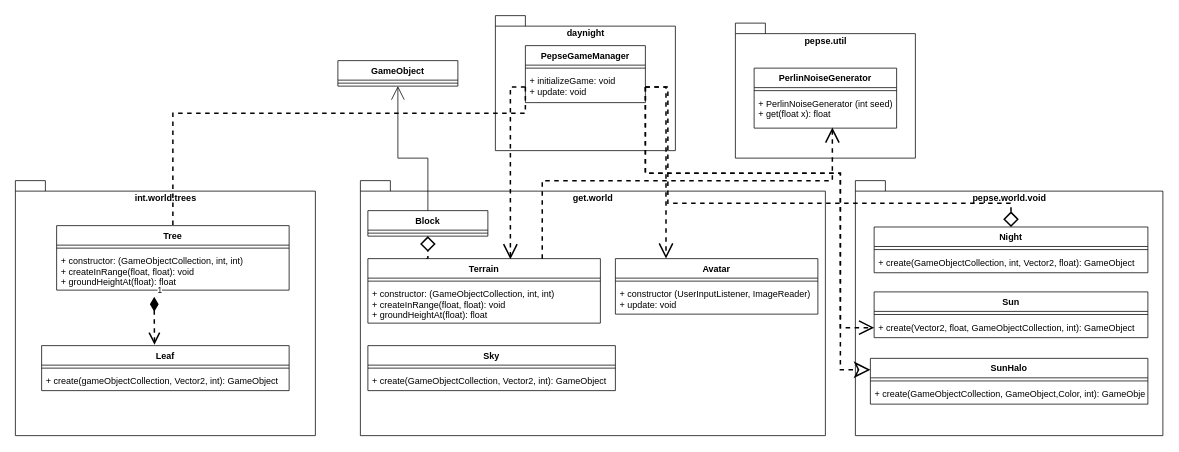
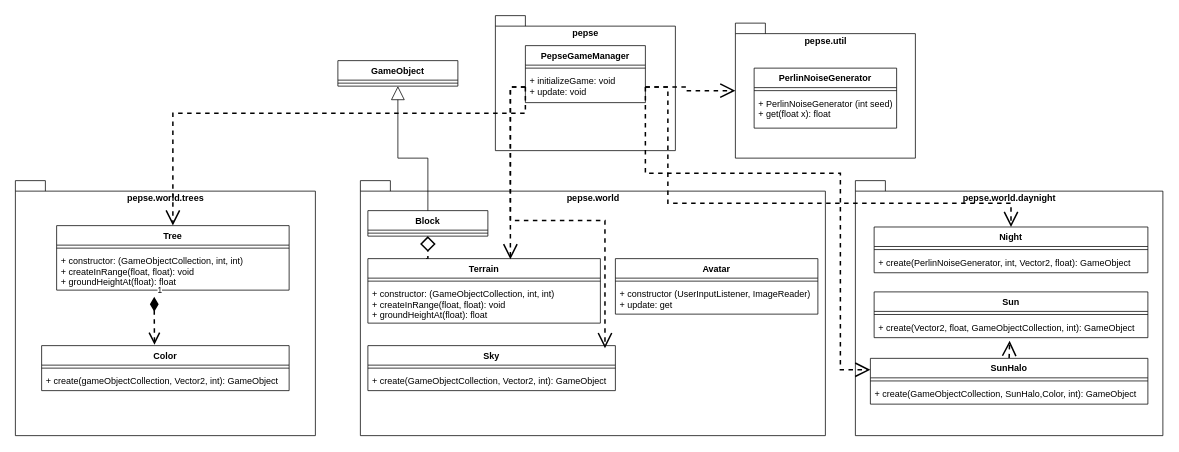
(586, 34) -> (586, 34)
(398, 95) -> (398, 100)
(672, 180) -> none
(166, 199) -> (166, 199)
(593, 199) -> (593, 199)
(1010, 199) -> (1010, 199)
(1011, 211) -> (1011, 216)
(173, 219) -> (173, 218)
(666, 229) -> (700, 90)
none -> (605, 236)
(1021, 263) -> (1021, 263)
(730, 294) -> (730, 294)
(858, 327) -> none
none -> (1009, 352)
(165, 356) -> (165, 356)
(856, 370) -> (858, 370)
(1023, 394) -> (1014, 394)
